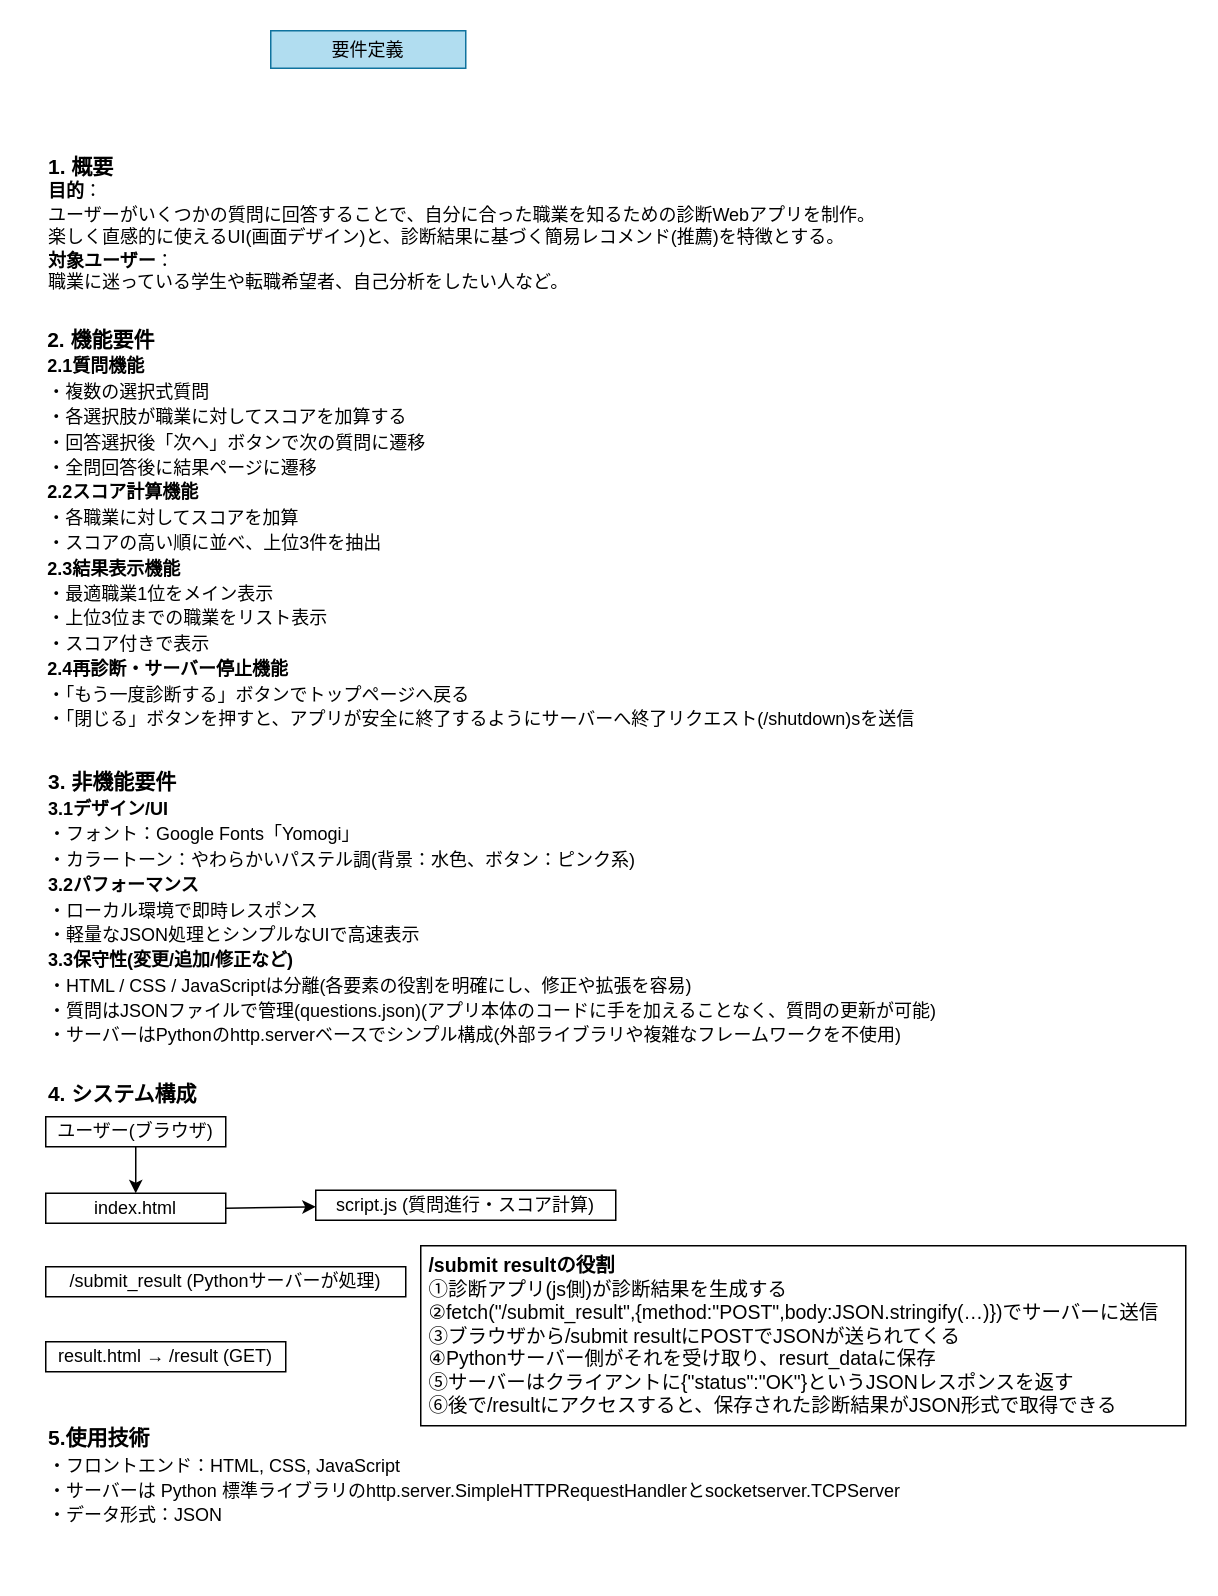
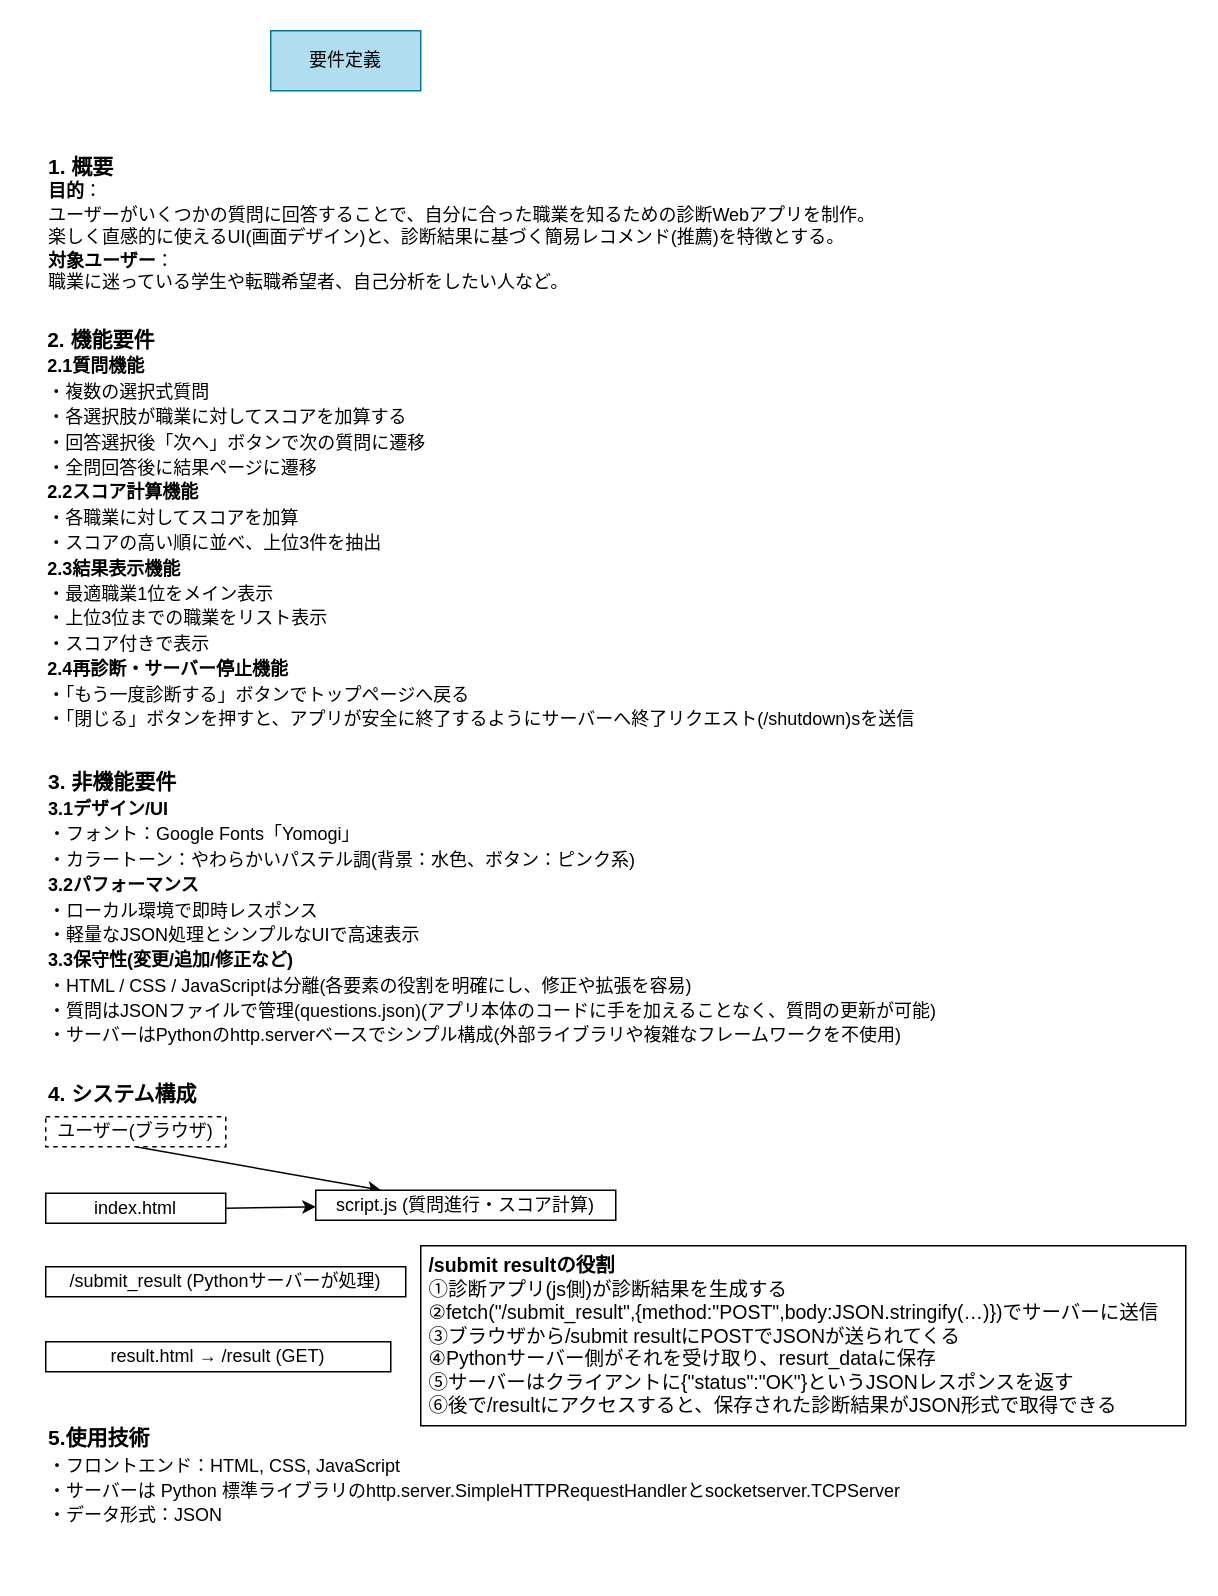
(368, 50) -> (346, 61)
(136, 1132) -> (136, 1132)
(136, 1165) -> (253, 1168)
(166, 1357) -> (218, 1357)
